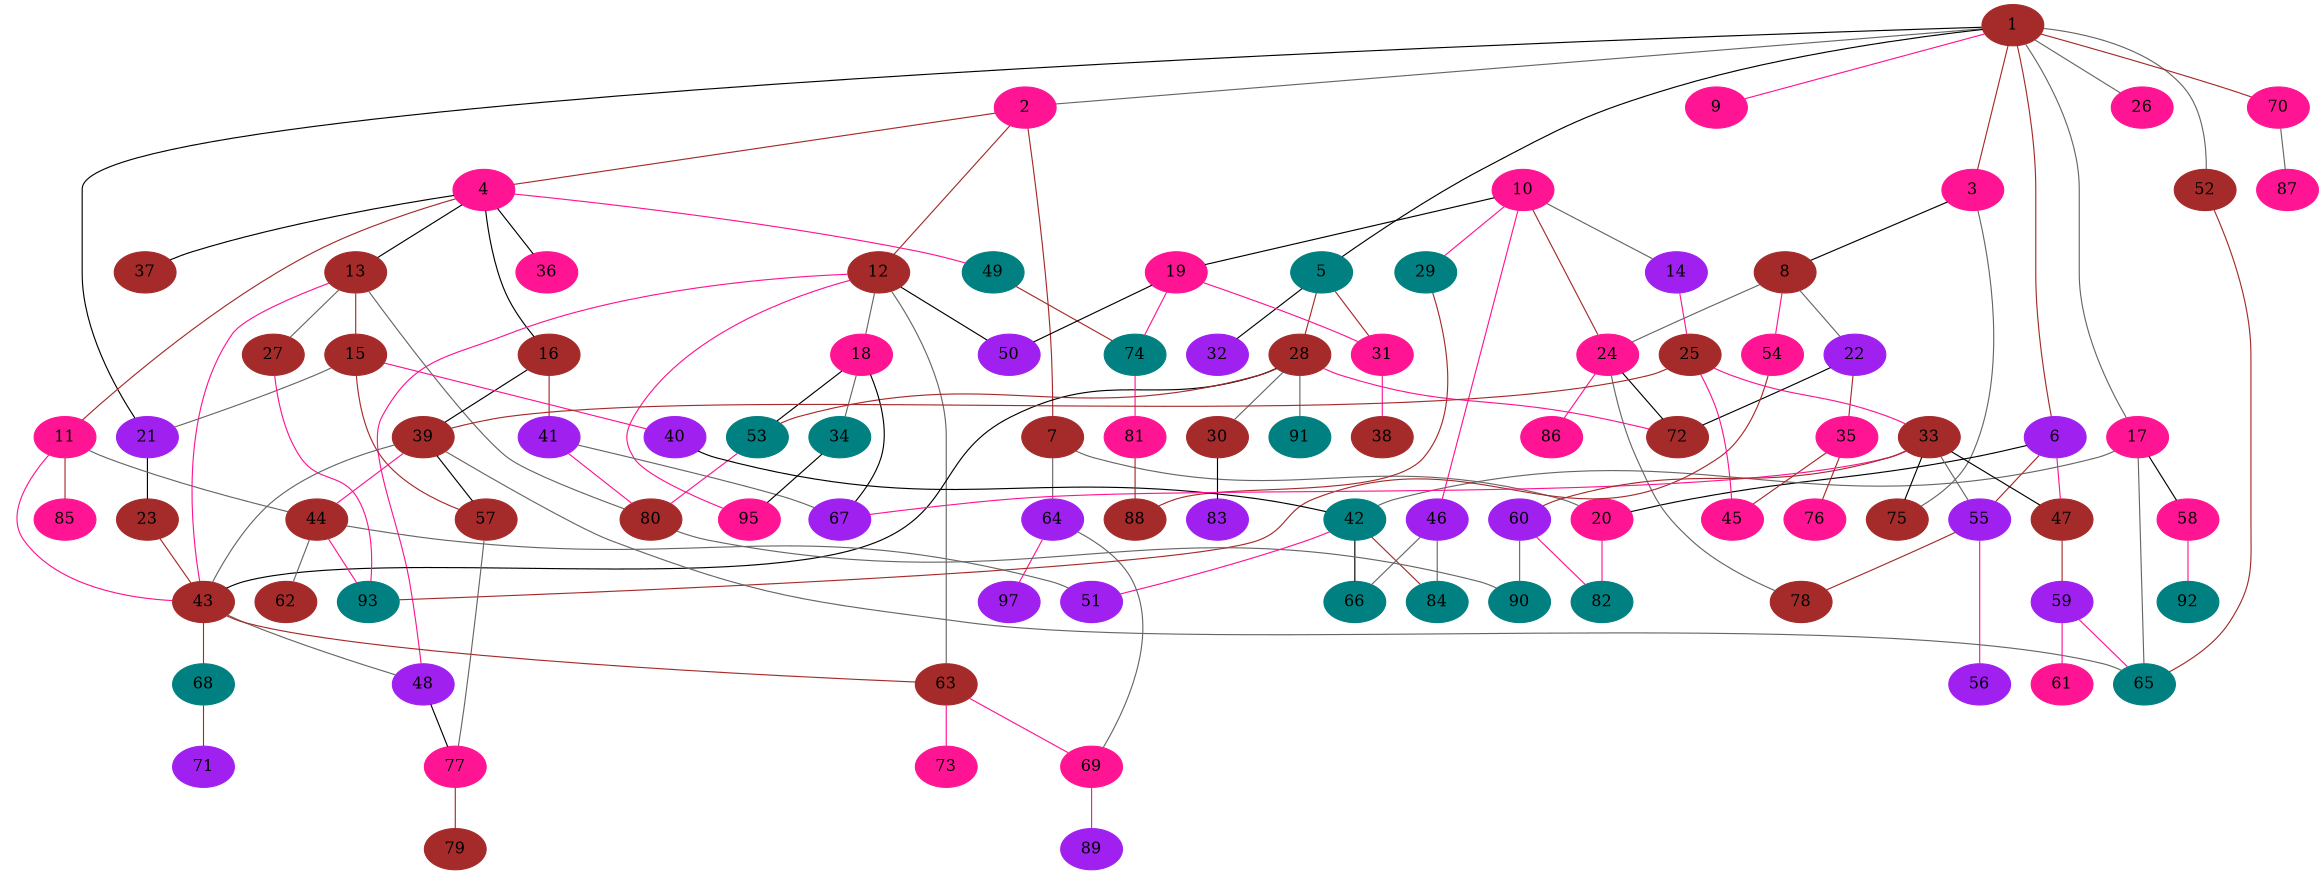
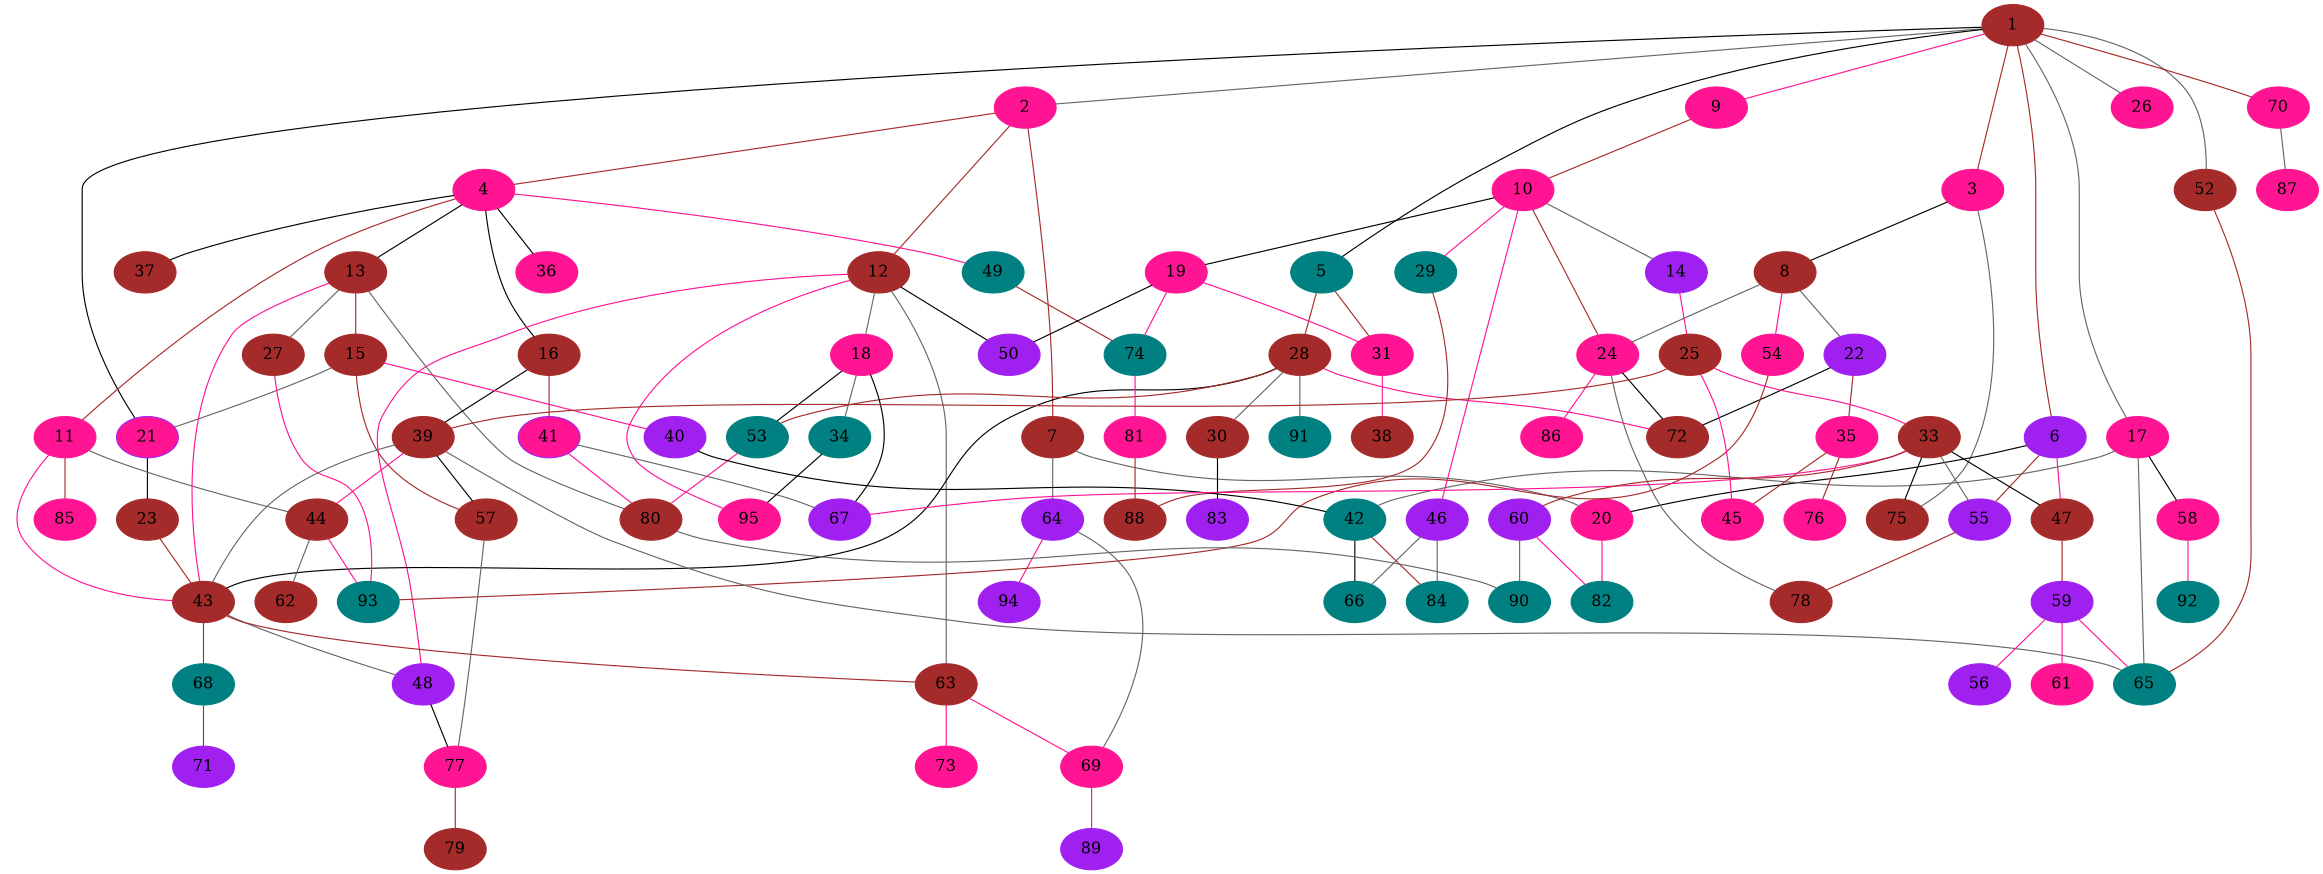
none -> (1620, 149)
(1217, 355) -> none
(147, 437) -> (147, 437)
(549, 437) -> (549, 437)
(1009, 602) -> (1009, 602)
(1092, 602) -> none
(1980, 602) -> (2021, 643)
